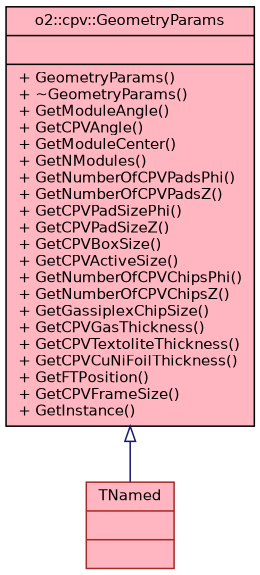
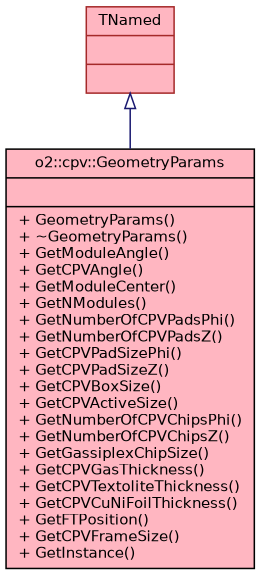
(130, 462) -> (130, 129)
